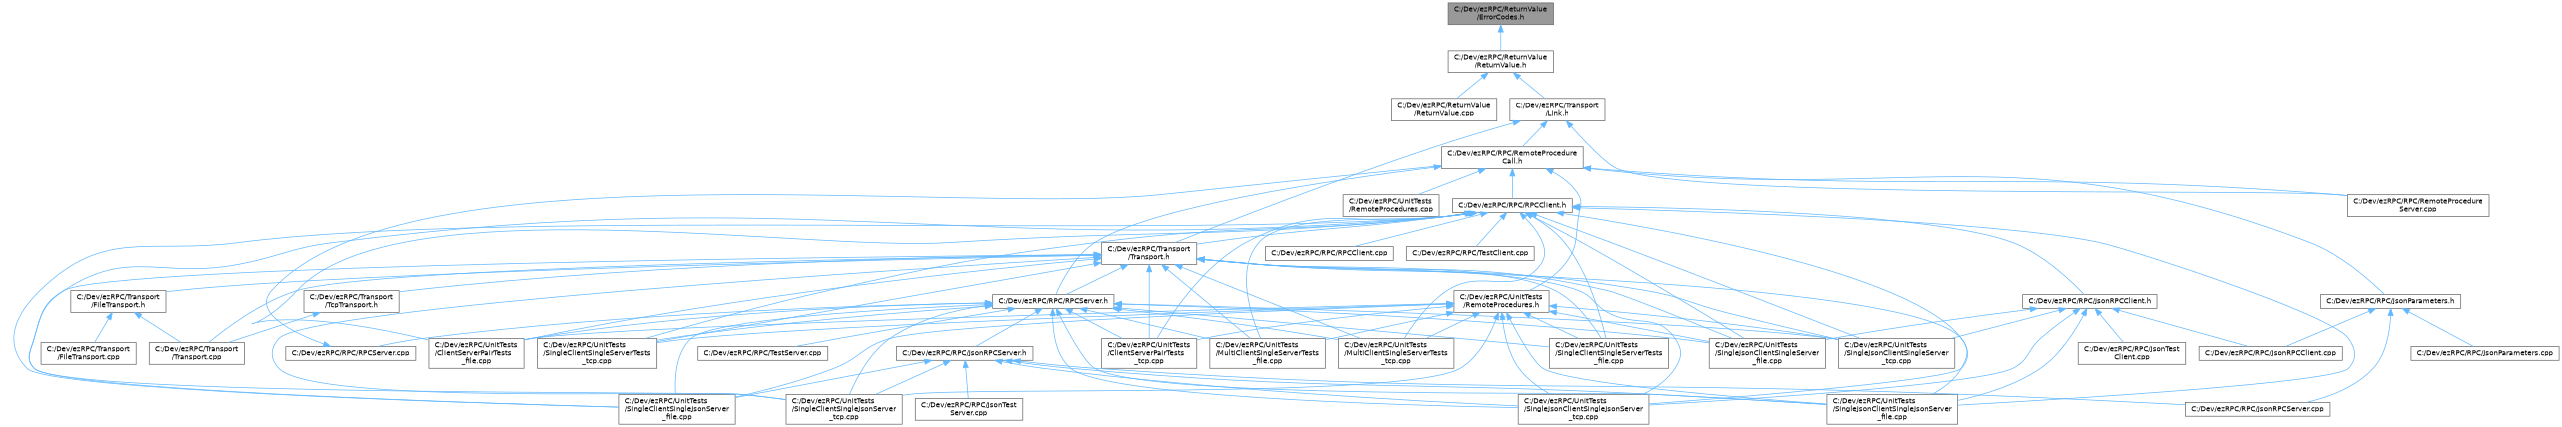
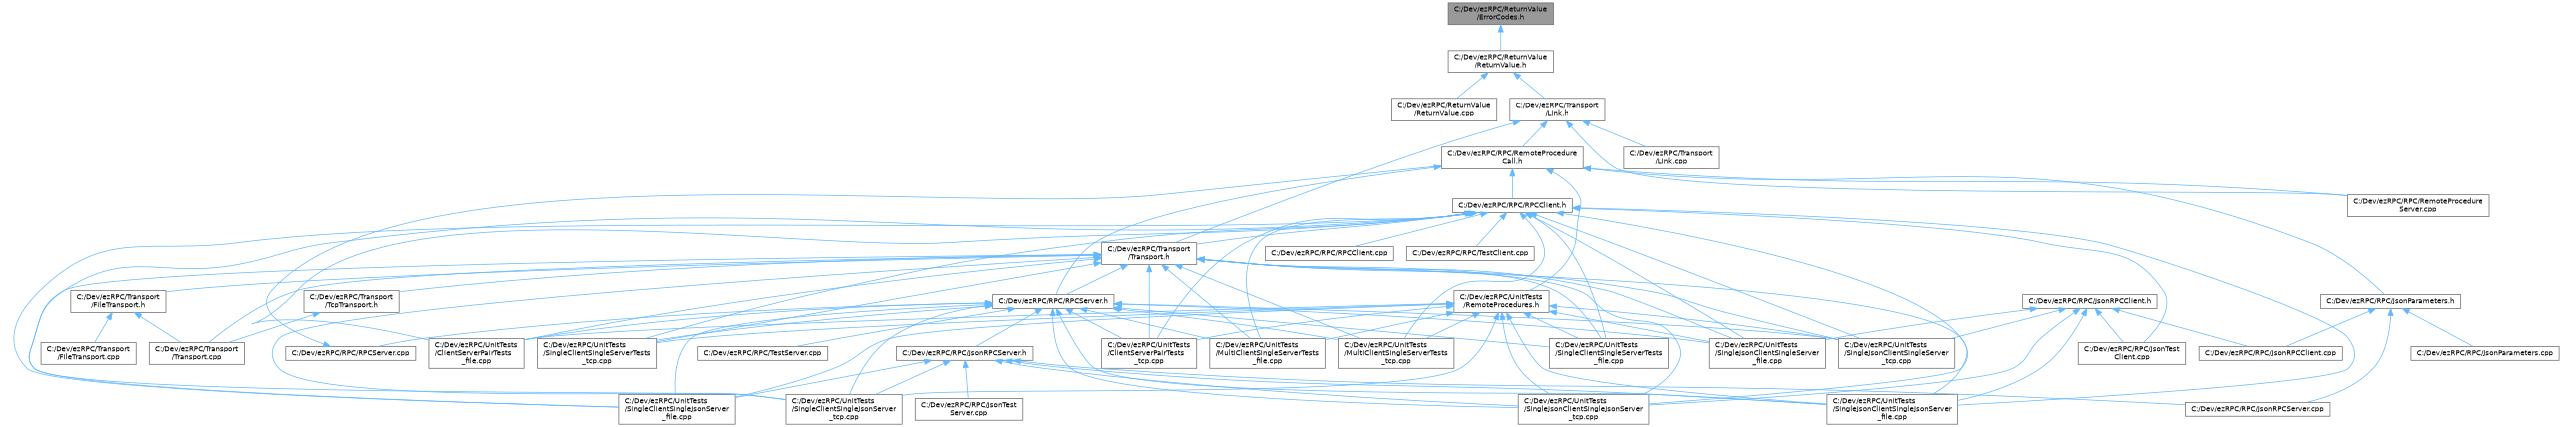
none -> (1671, 158)
(1391, 206) -> none
(1972, 232) -> (1942, 229)
